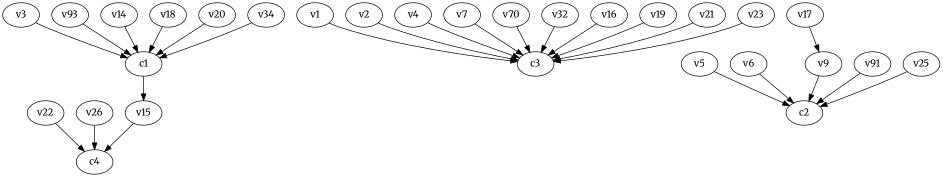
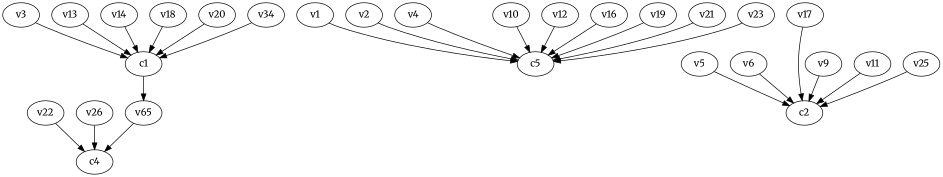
(70, 15) -> (70, 15)
(462, 15) -> none
(511, 15) -> (511, 15)
(560, 15) -> (560, 15)
(813, 36) -> (798, 61)
(536, 64) -> (536, 64)
(872, 64) -> (872, 64)
(144, 113) -> (144, 113)
